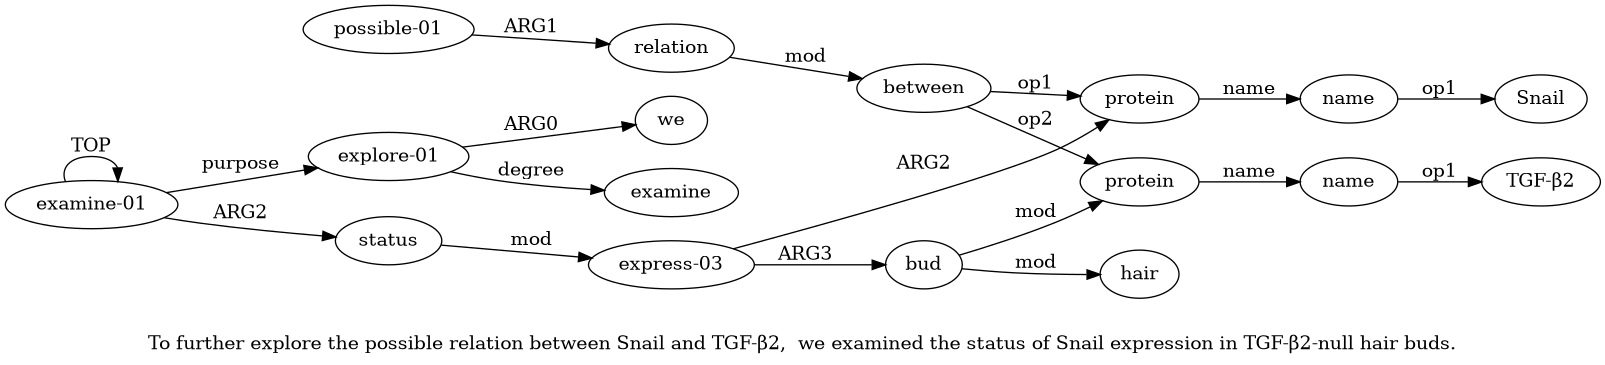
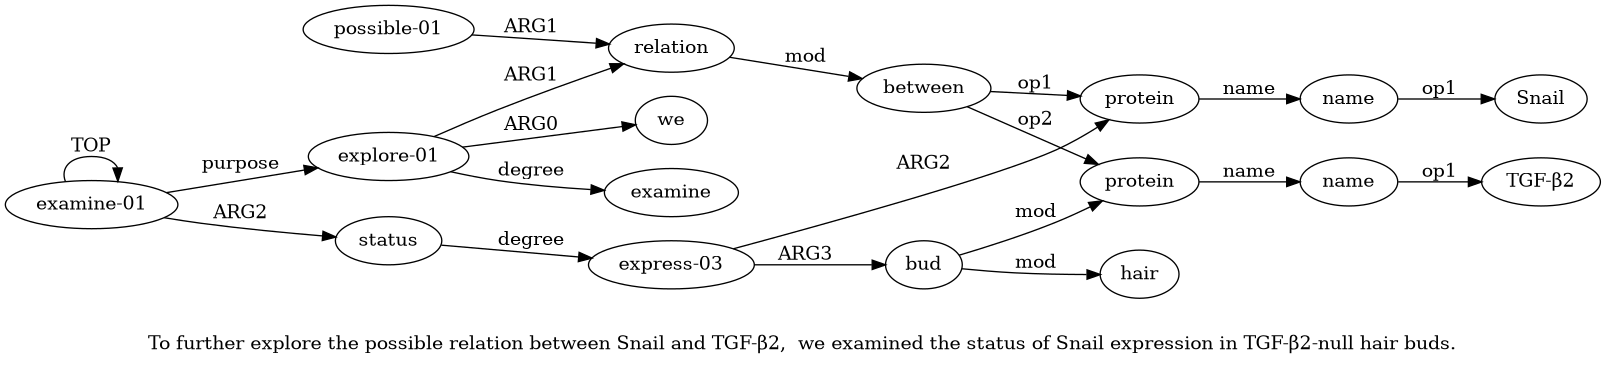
none -> (522, 100)
(531, 240) -> (531, 240)
